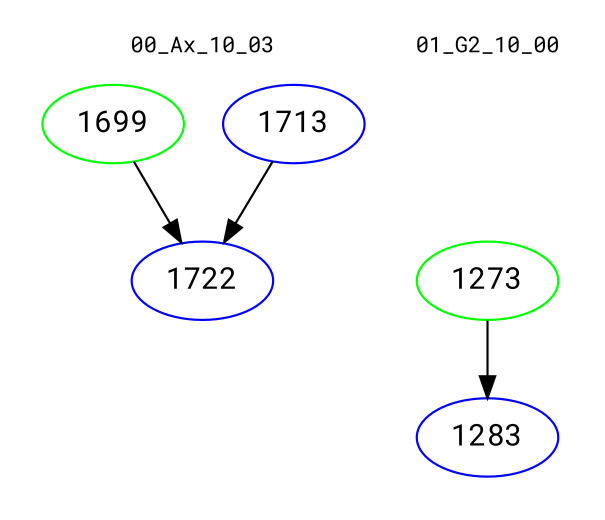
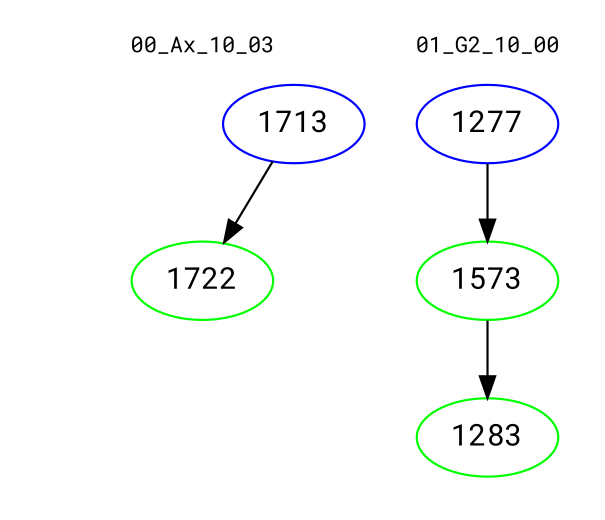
(113, 124) -> none
none -> (488, 124)
(202, 281) -> (202, 281)
(488, 281) -> (488, 281)
(488, 437) -> (488, 437)
